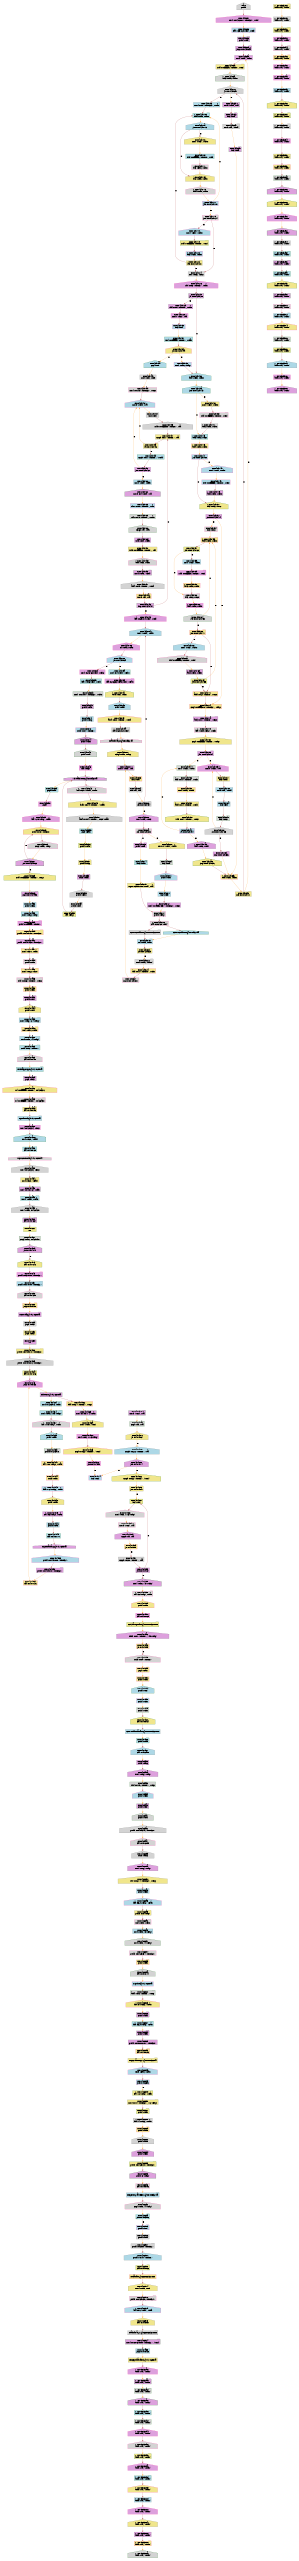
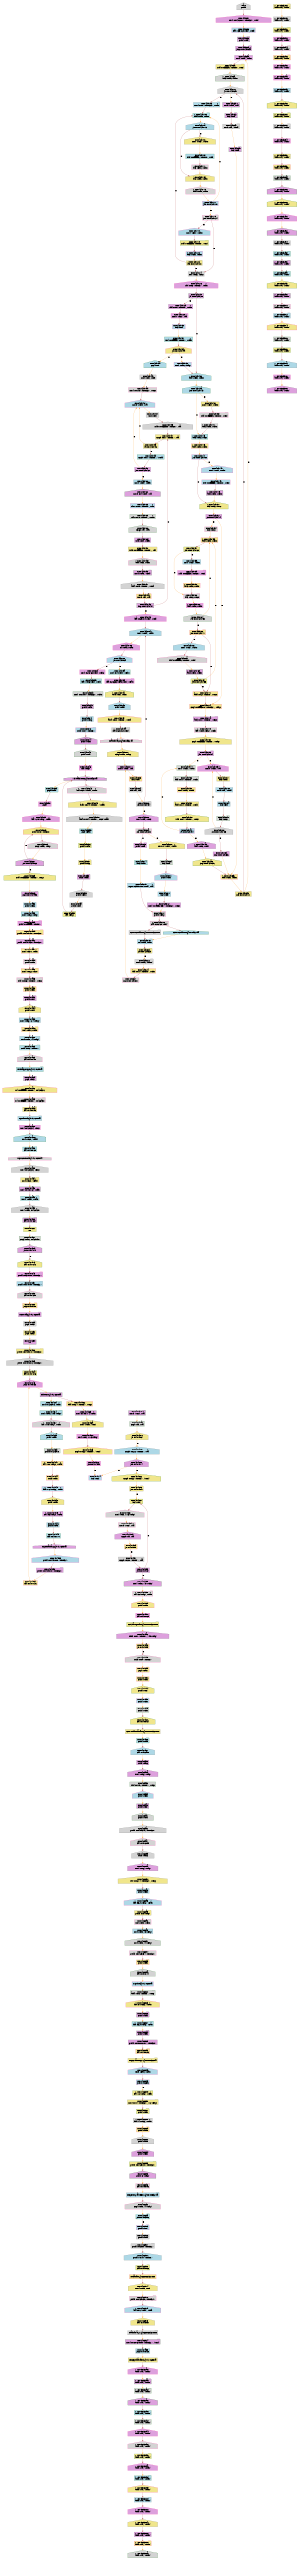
(141, 886) -> (141, 886)
(143, 1690) -> (143, 1690)
(143, 1732) -> (143, 1732)
